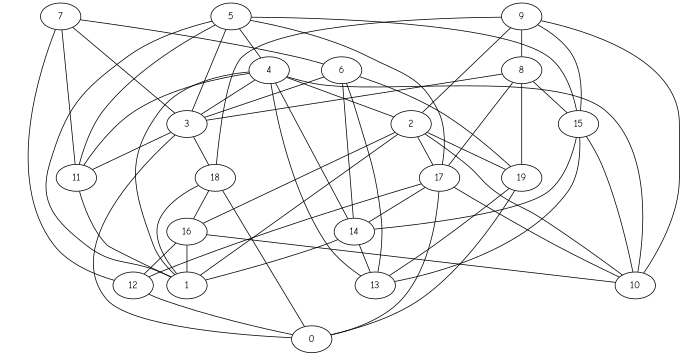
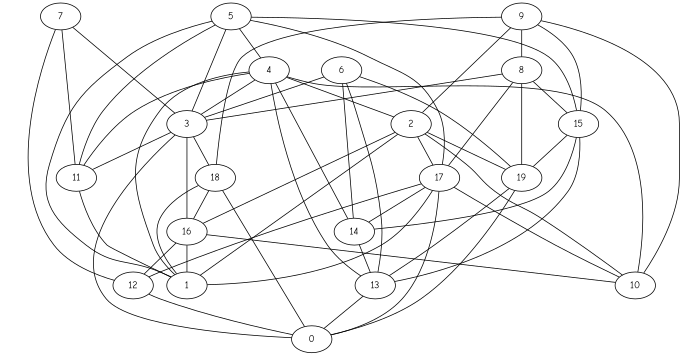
(203, 39) -> none
none -> (187, 178)
(615, 202) -> (550, 151)
(272, 262) -> (333, 266)
none -> (343, 312)
